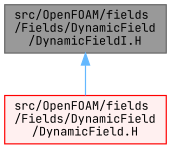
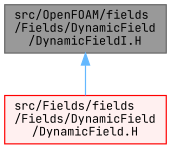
(85, 120) -> (85, 120)
